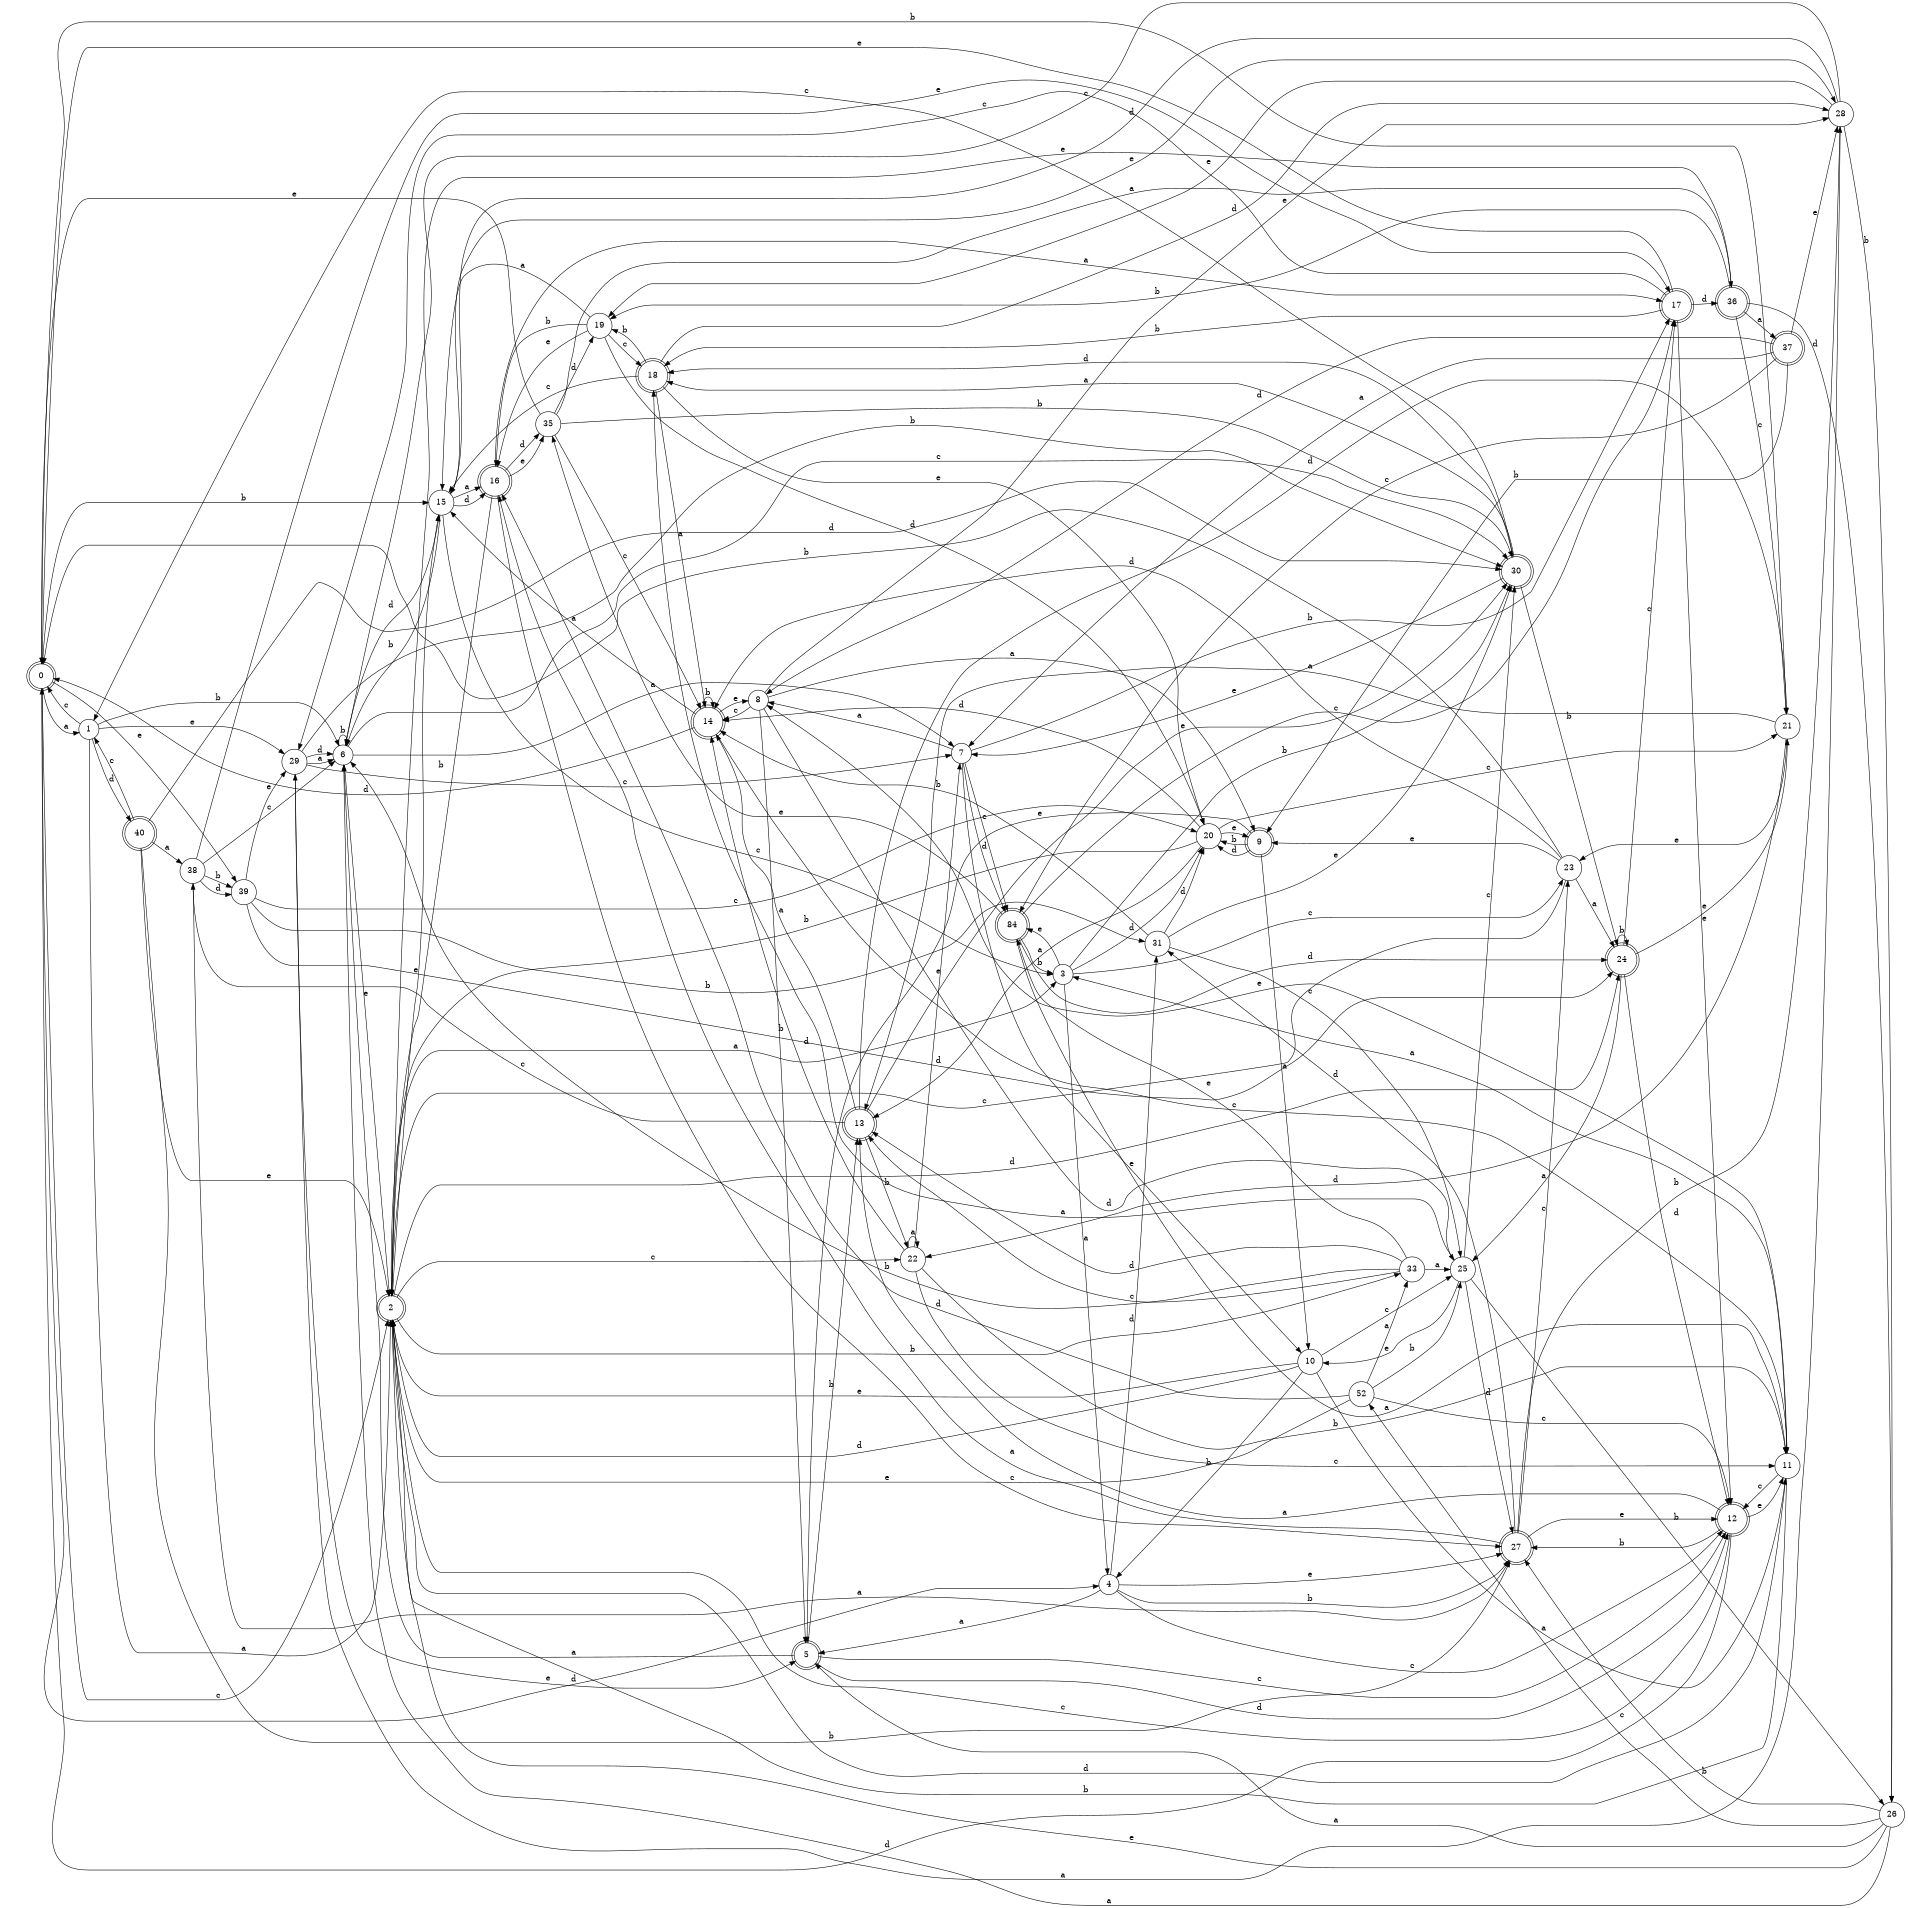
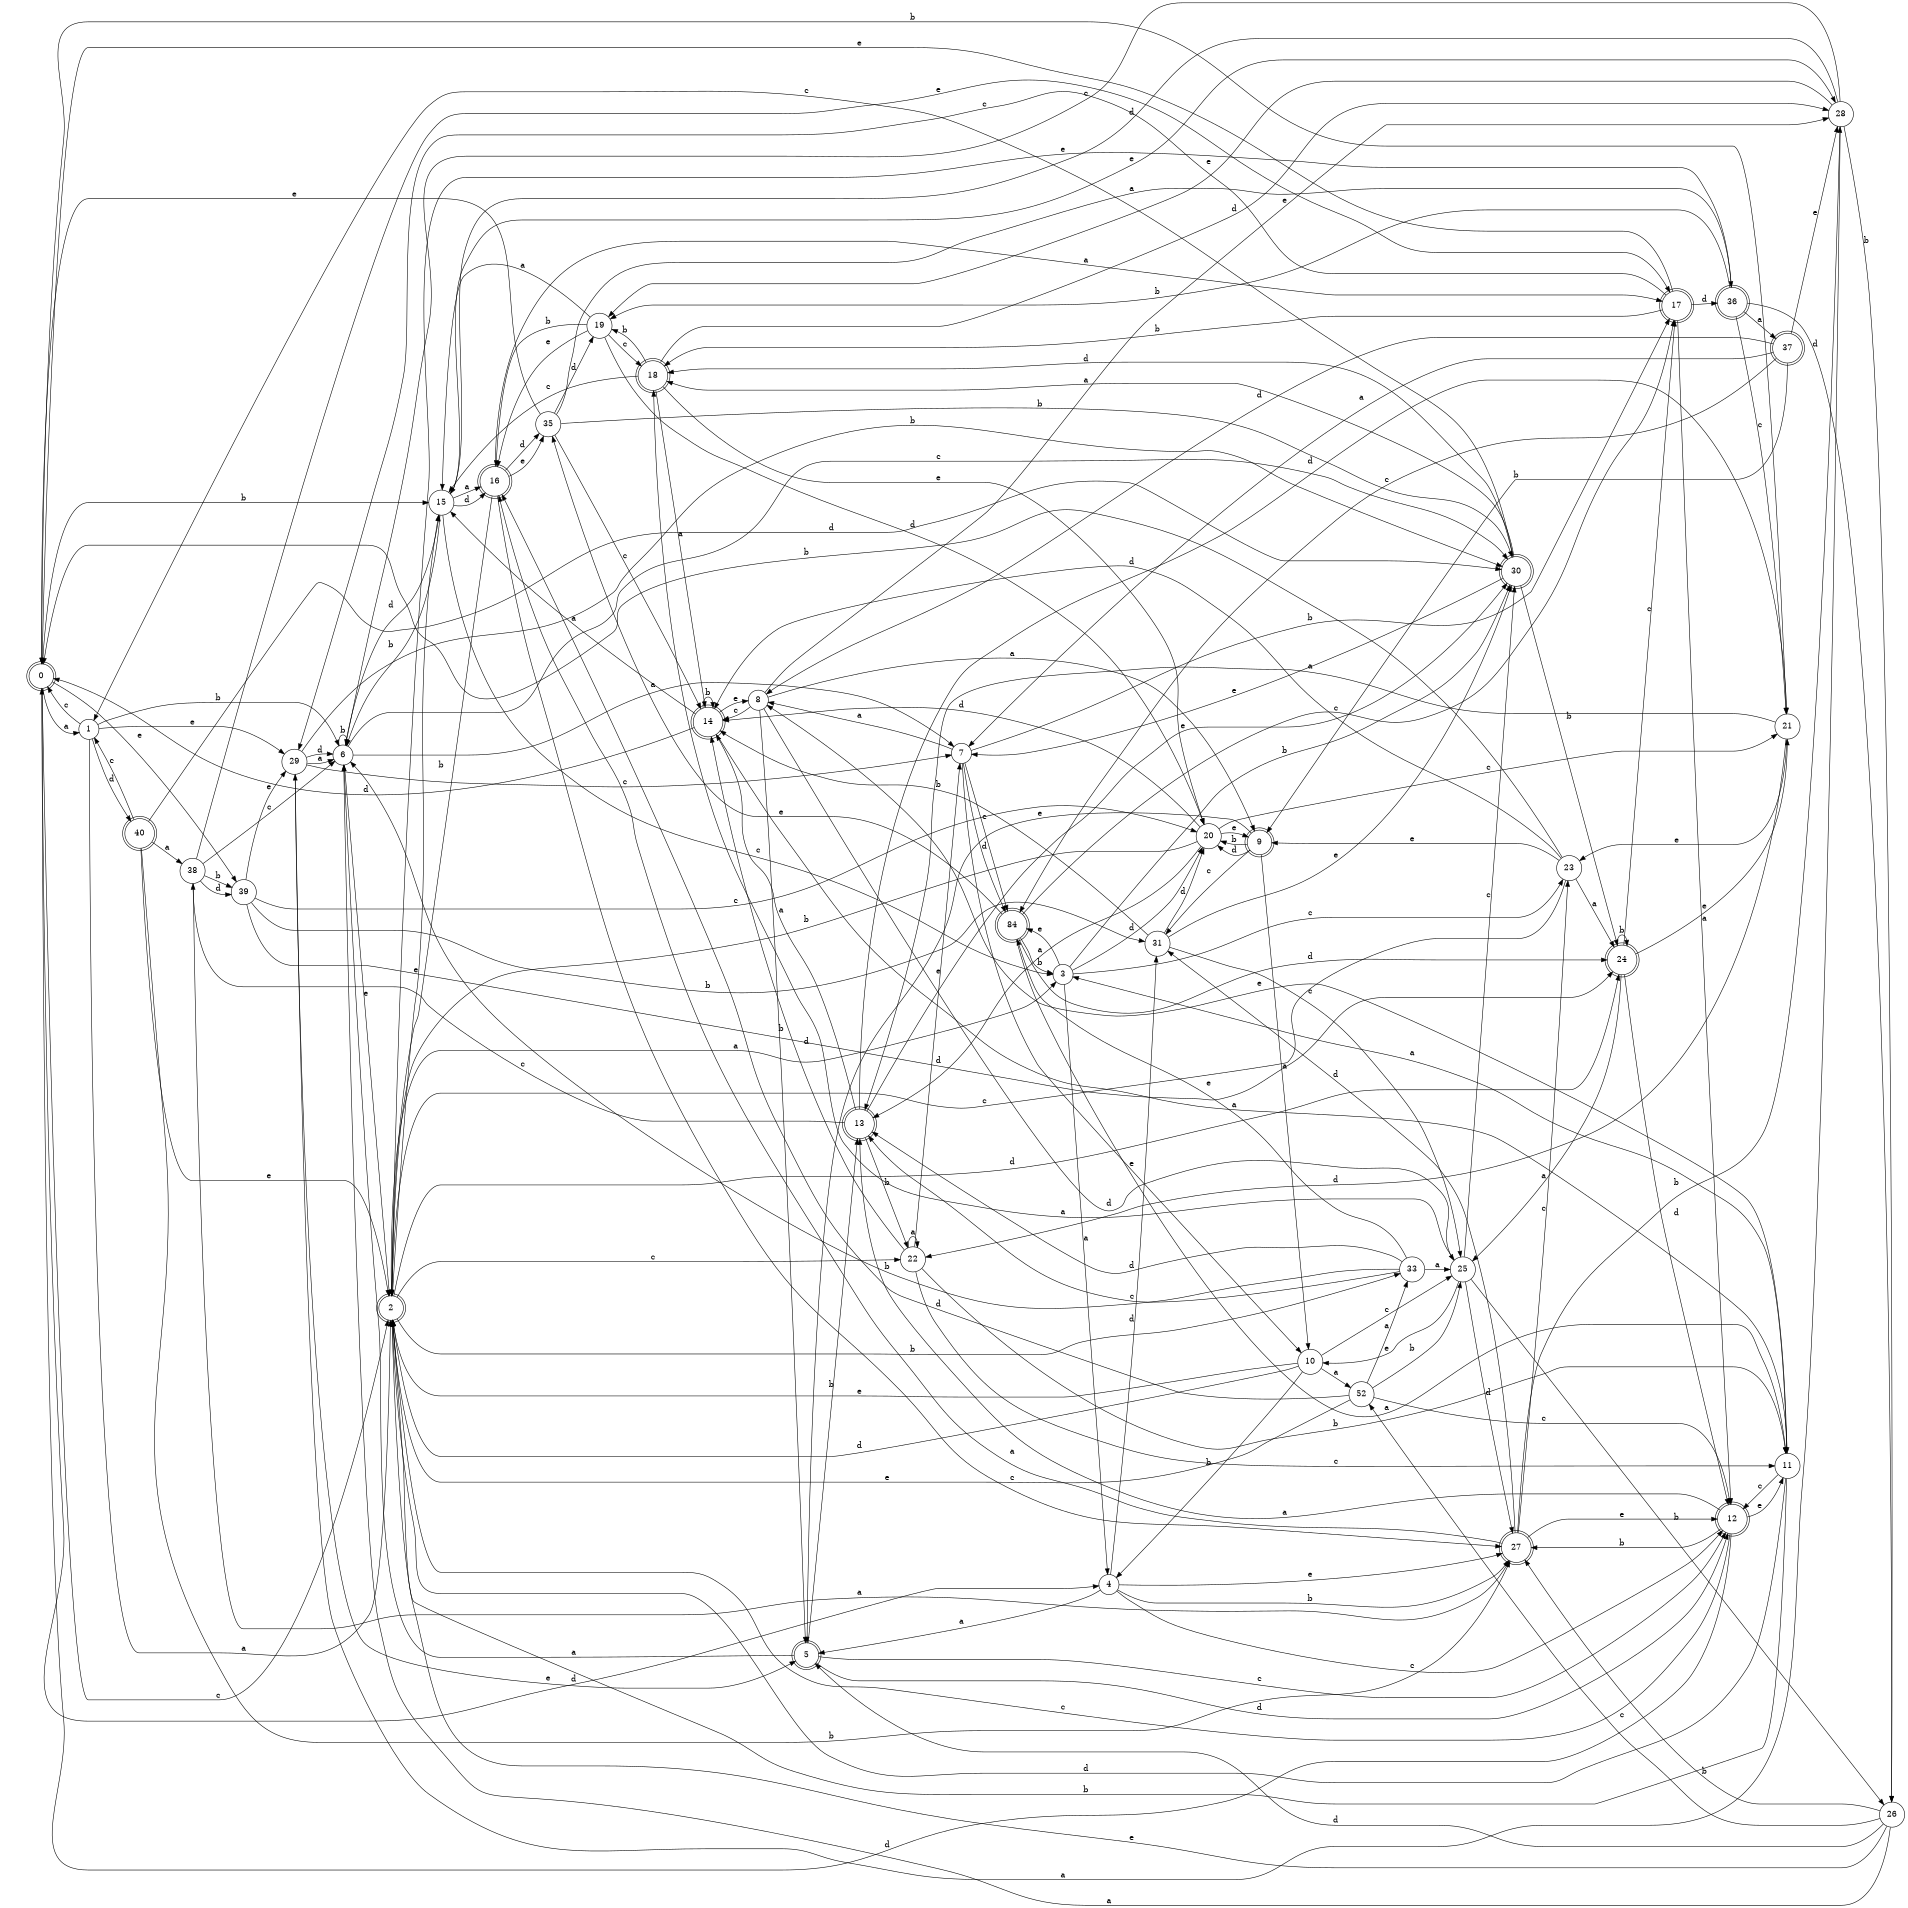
none -> (1208, 888)
(1704, 919) -> (1704, 919)
(1234, 1105) -> (1234, 1105)
(1561, 1643) -> (1334, 1377)
(1336, 1820) -> (1336, 1820)
